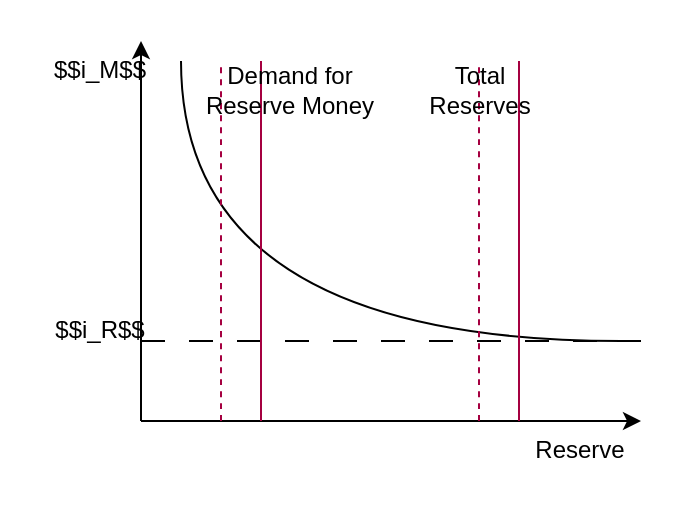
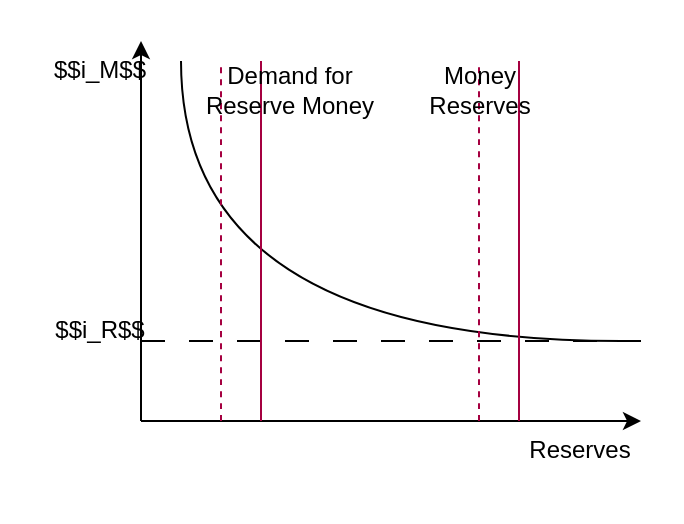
(481, 91) -> (481, 91)
(581, 451) -> (581, 451)
